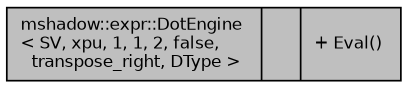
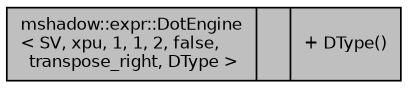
(348, 43) -> (346, 43)
